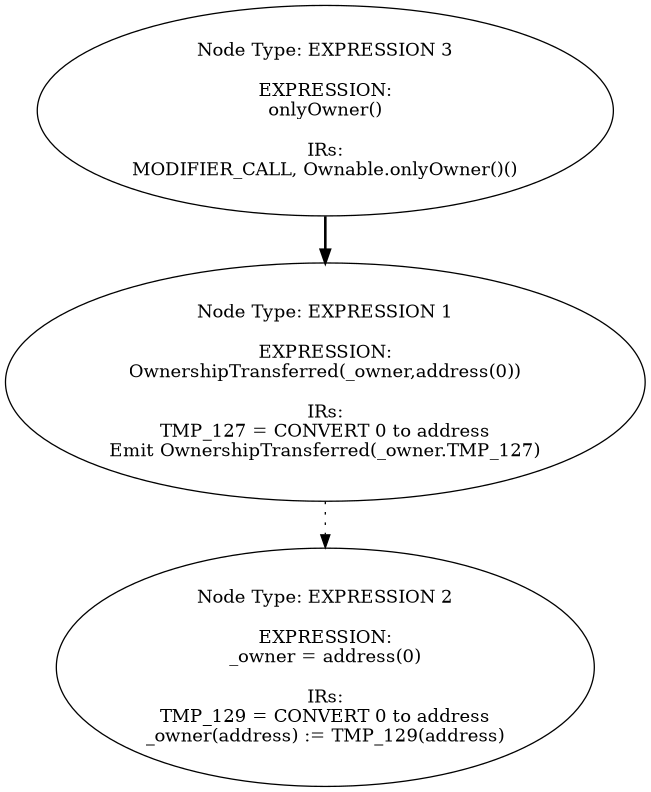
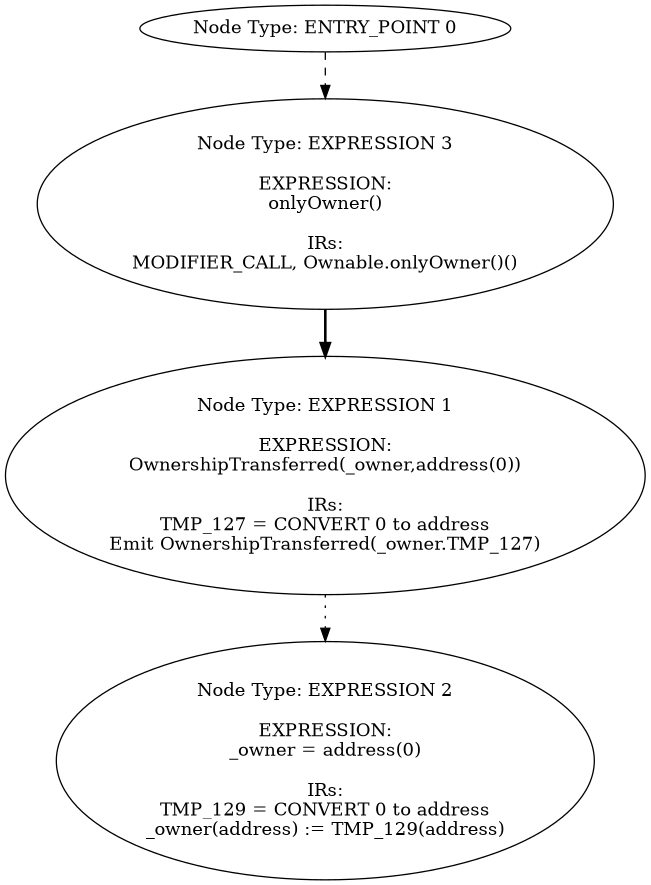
none -> (325, 29)
